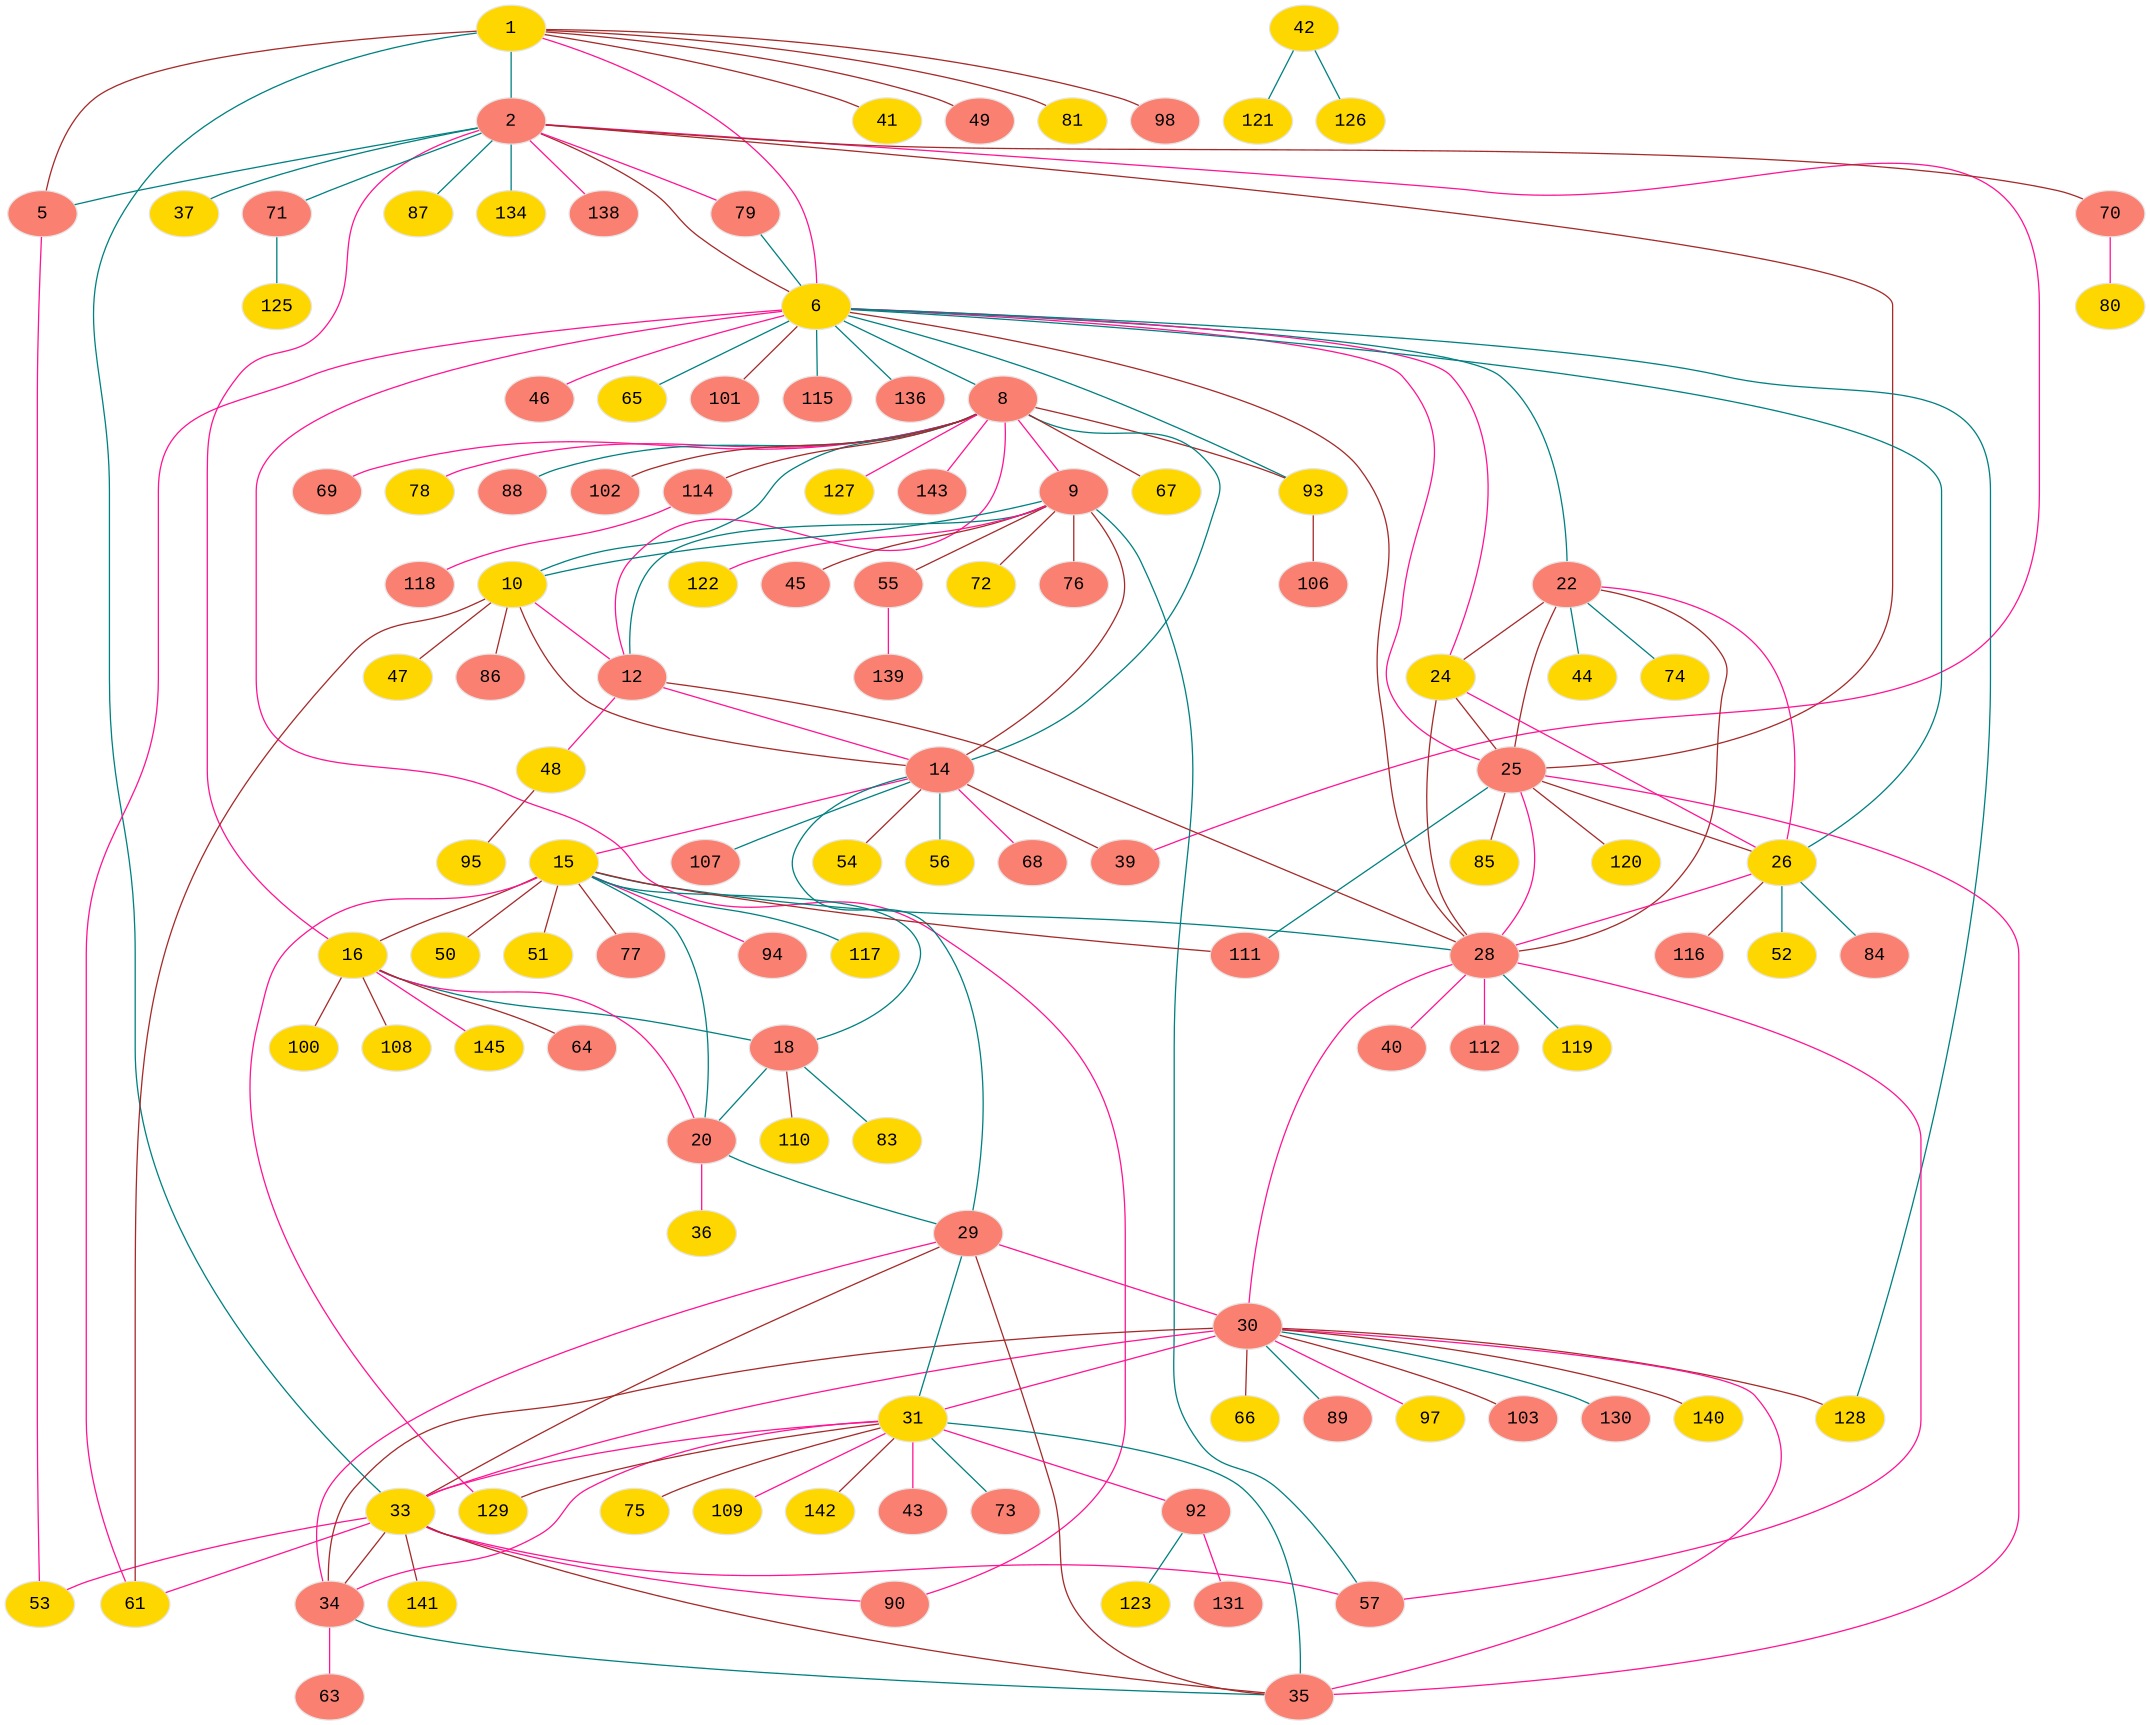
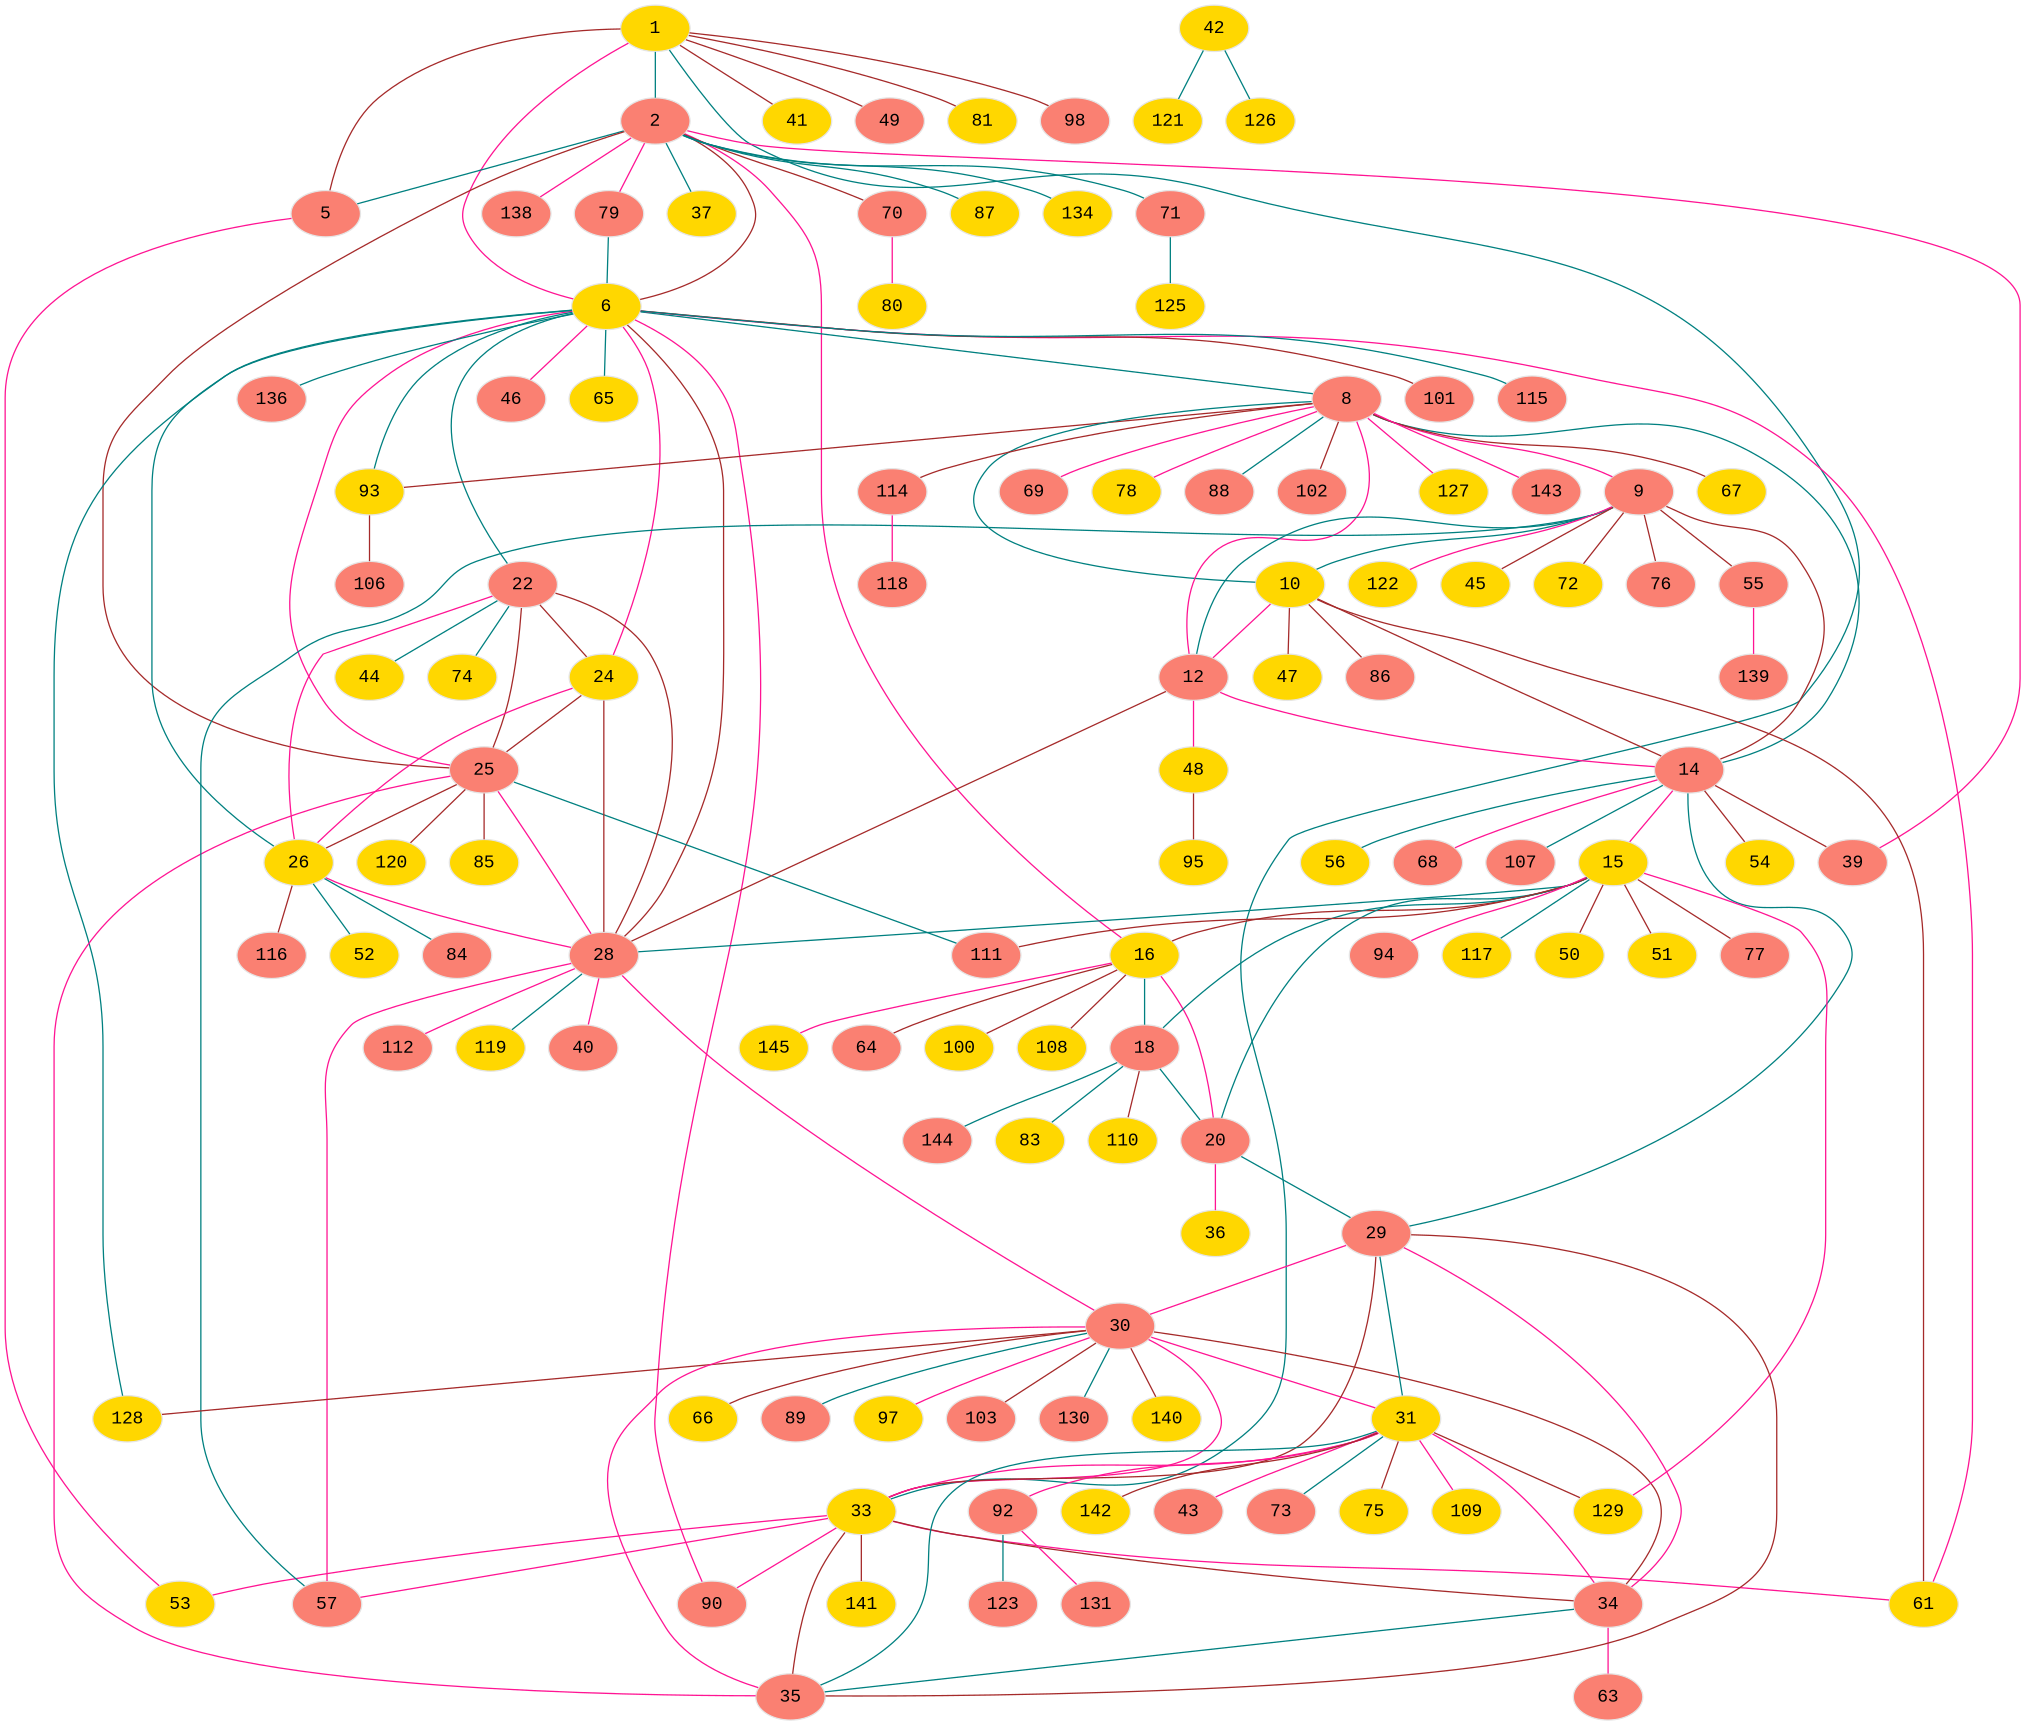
(796, 585) -> (1475, 585)
none -> (937, 1141)
(1136, 1604) -> (1003, 1604)
